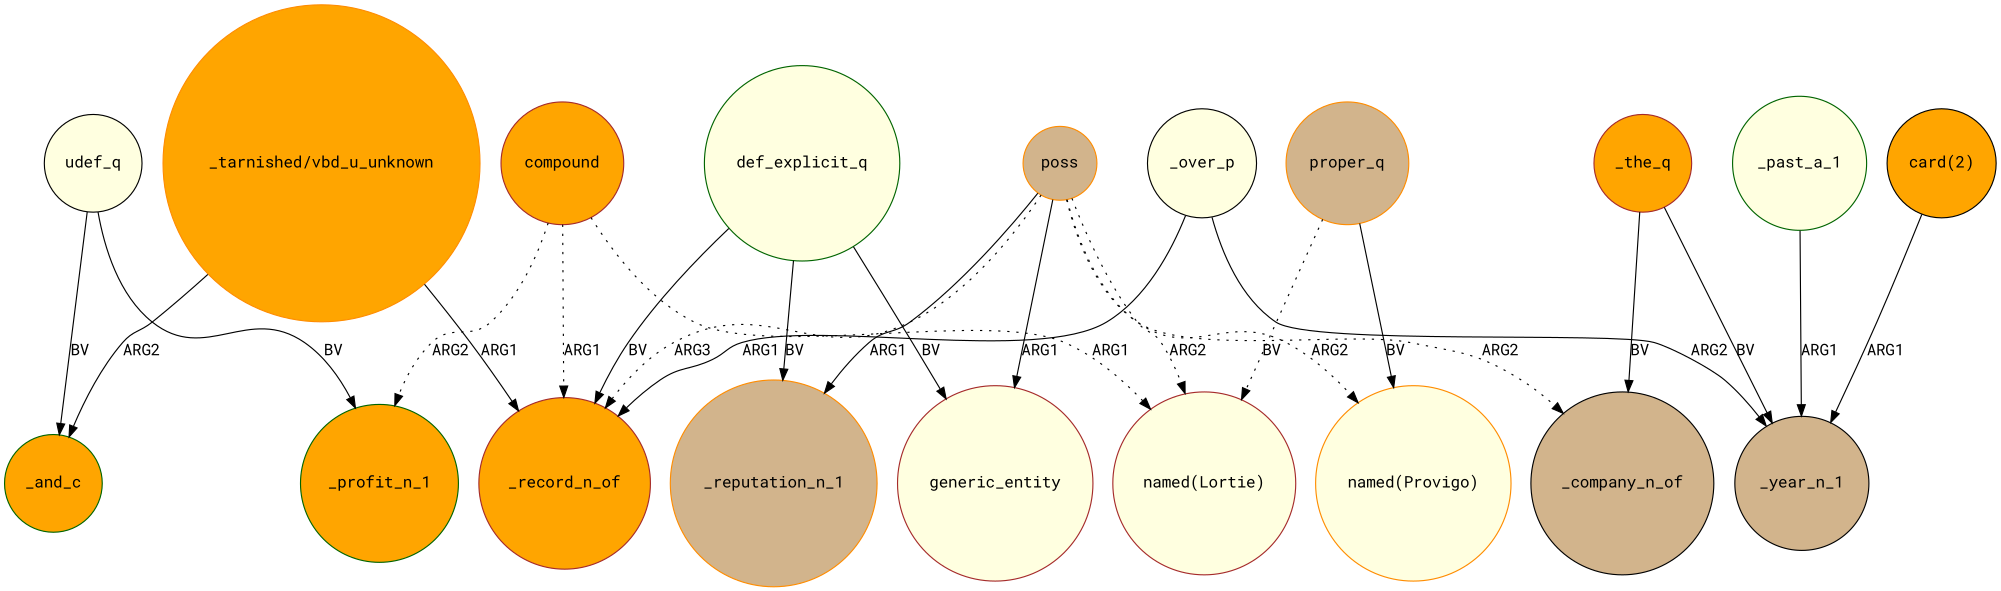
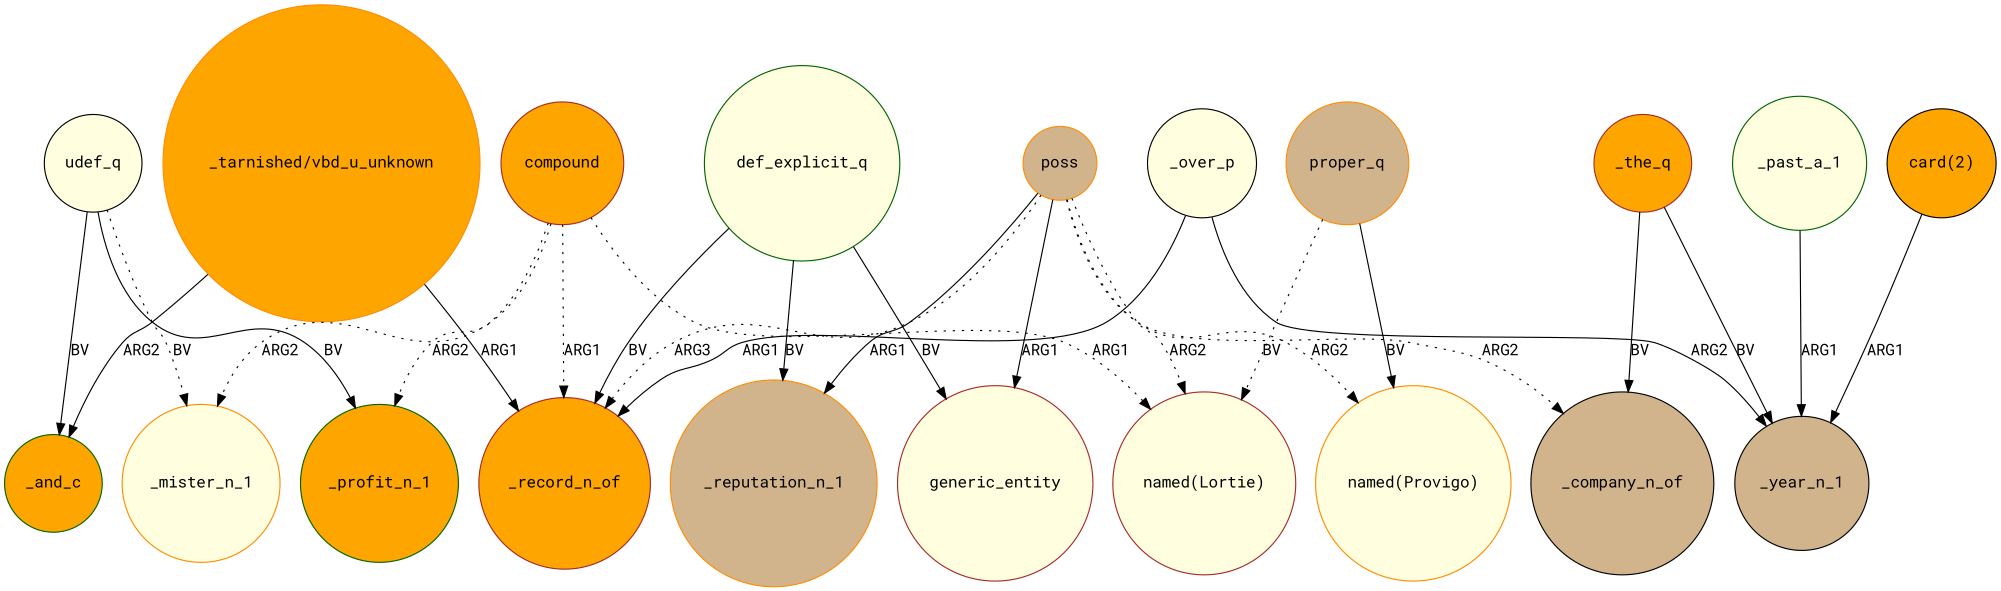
none -> (201, 483)
